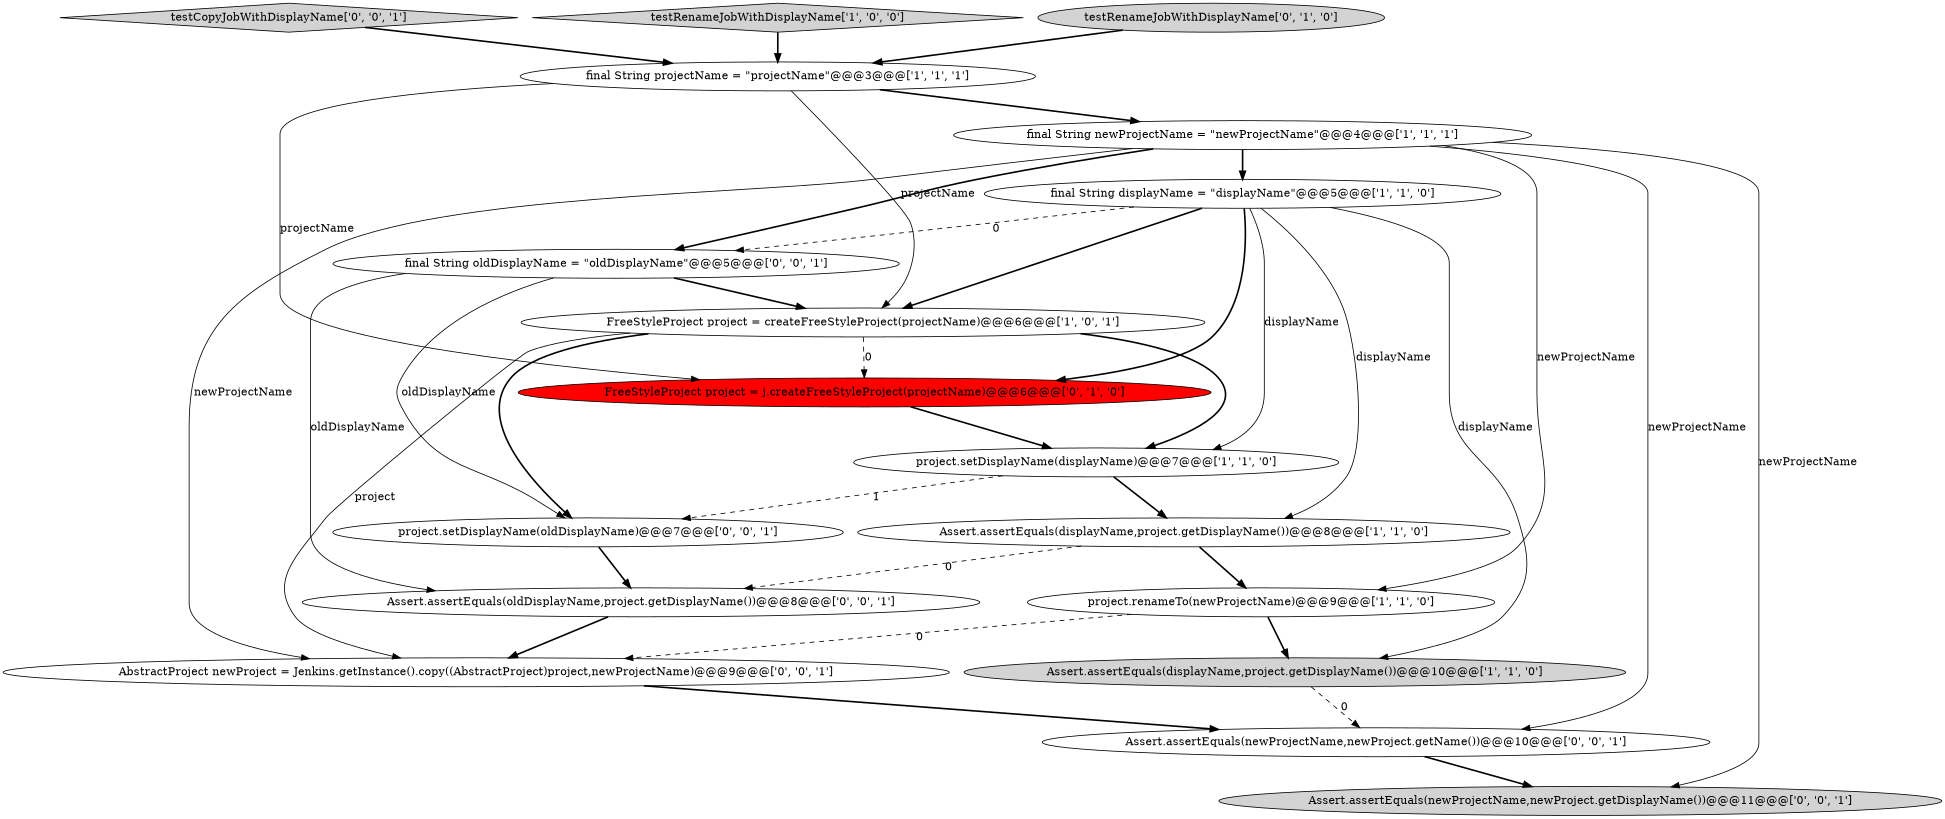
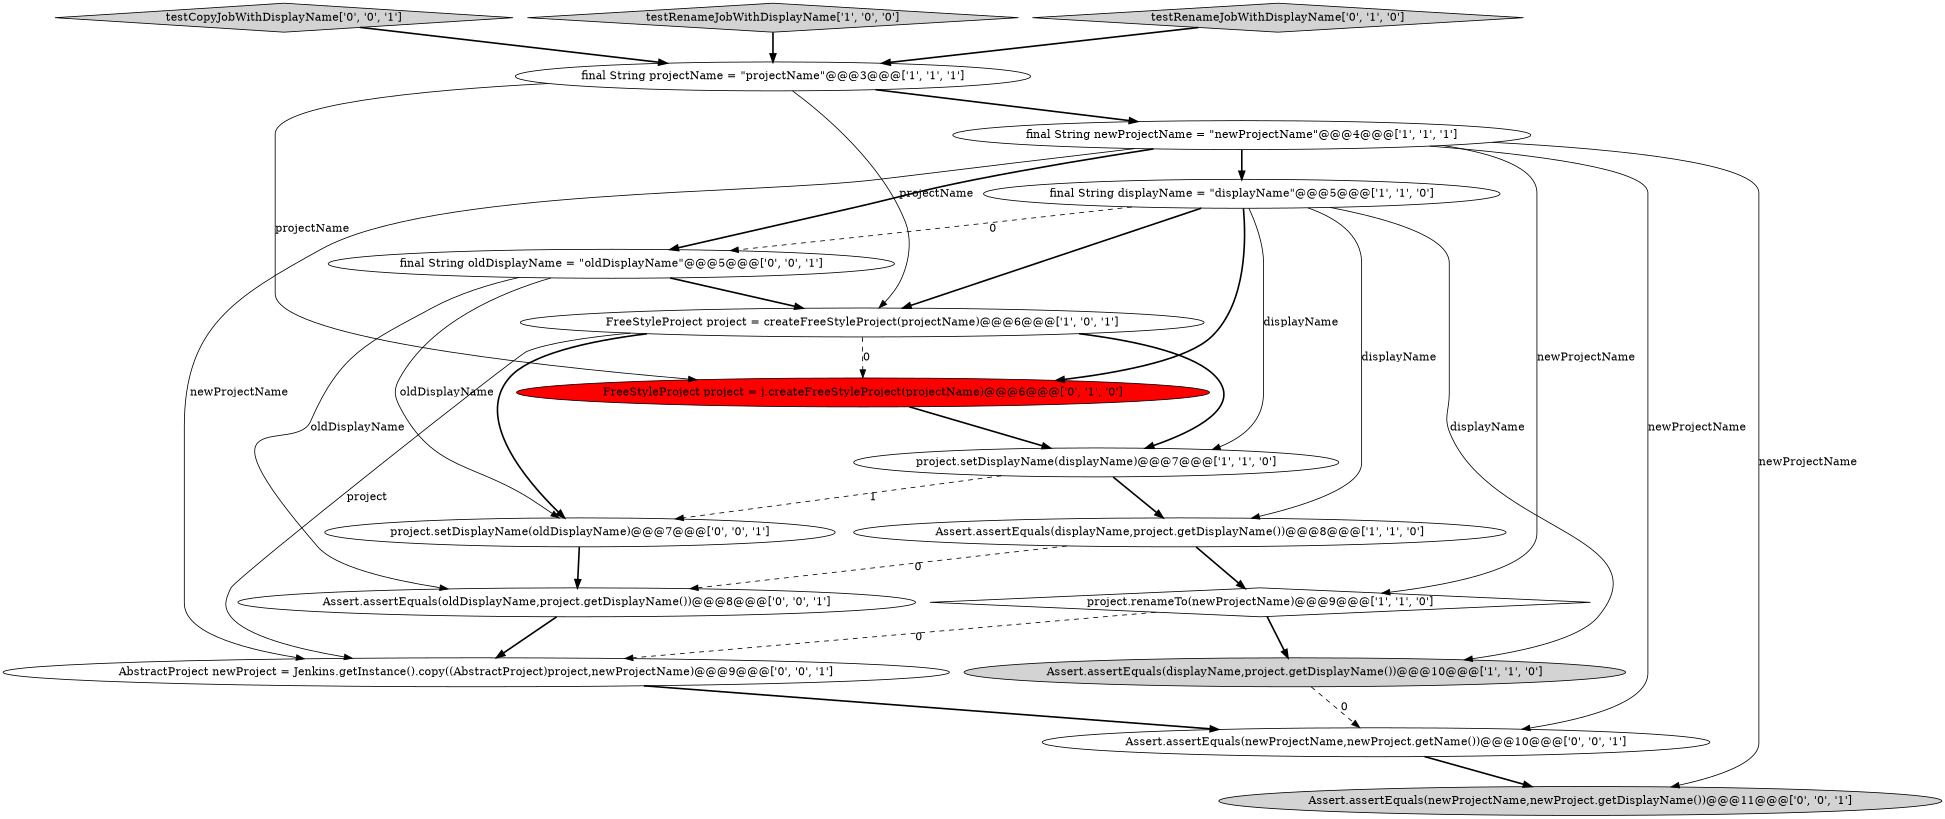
(1211, 18) -> (1278, 18)
(1261, 602) -> (1260, 602)
